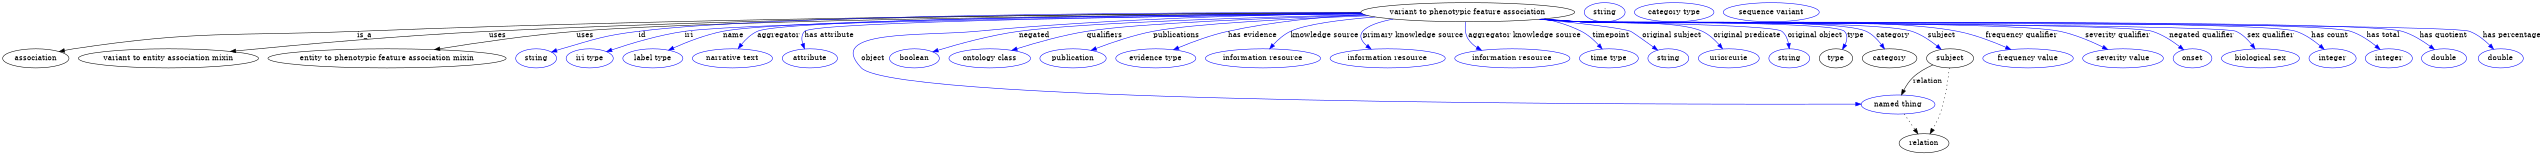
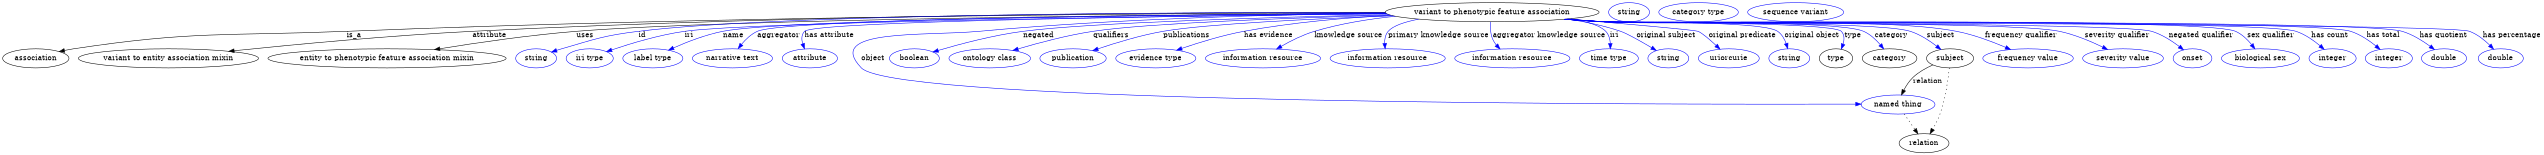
(498, 35) -> (489, 35)
(1611, 35) -> (1614, 35)
